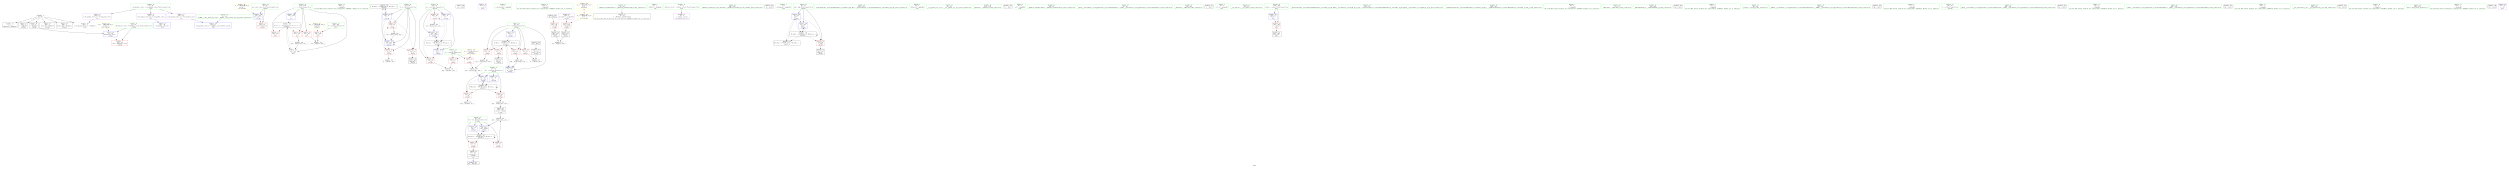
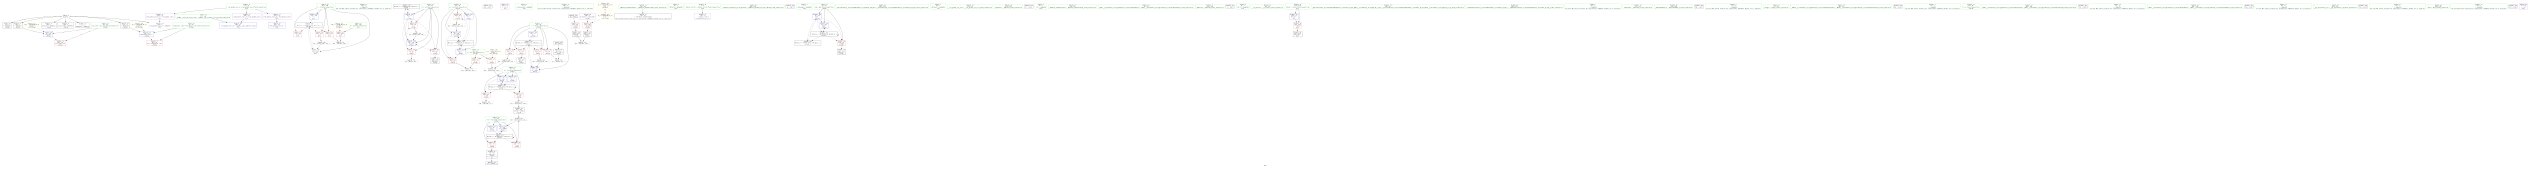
none -> (18, 25)
